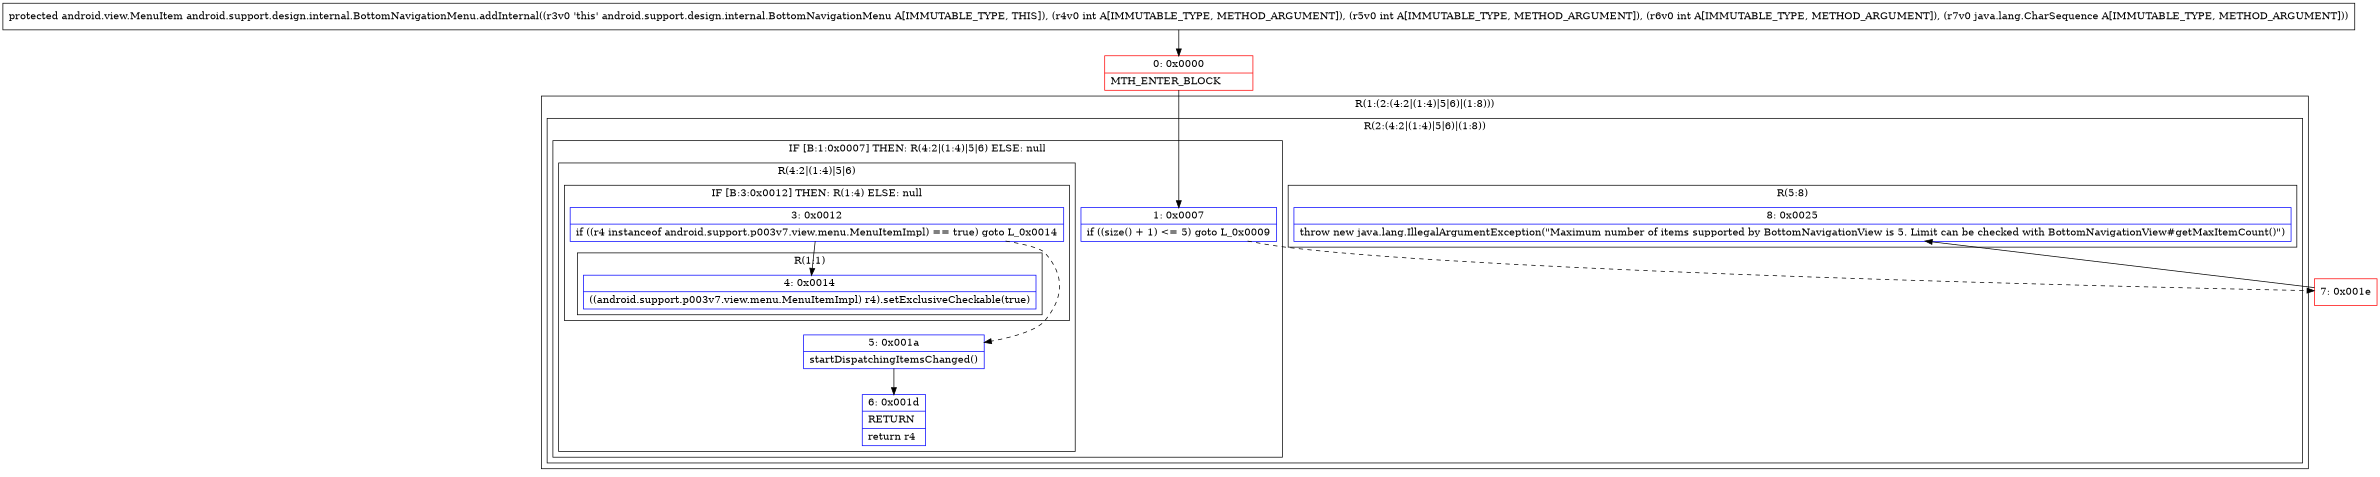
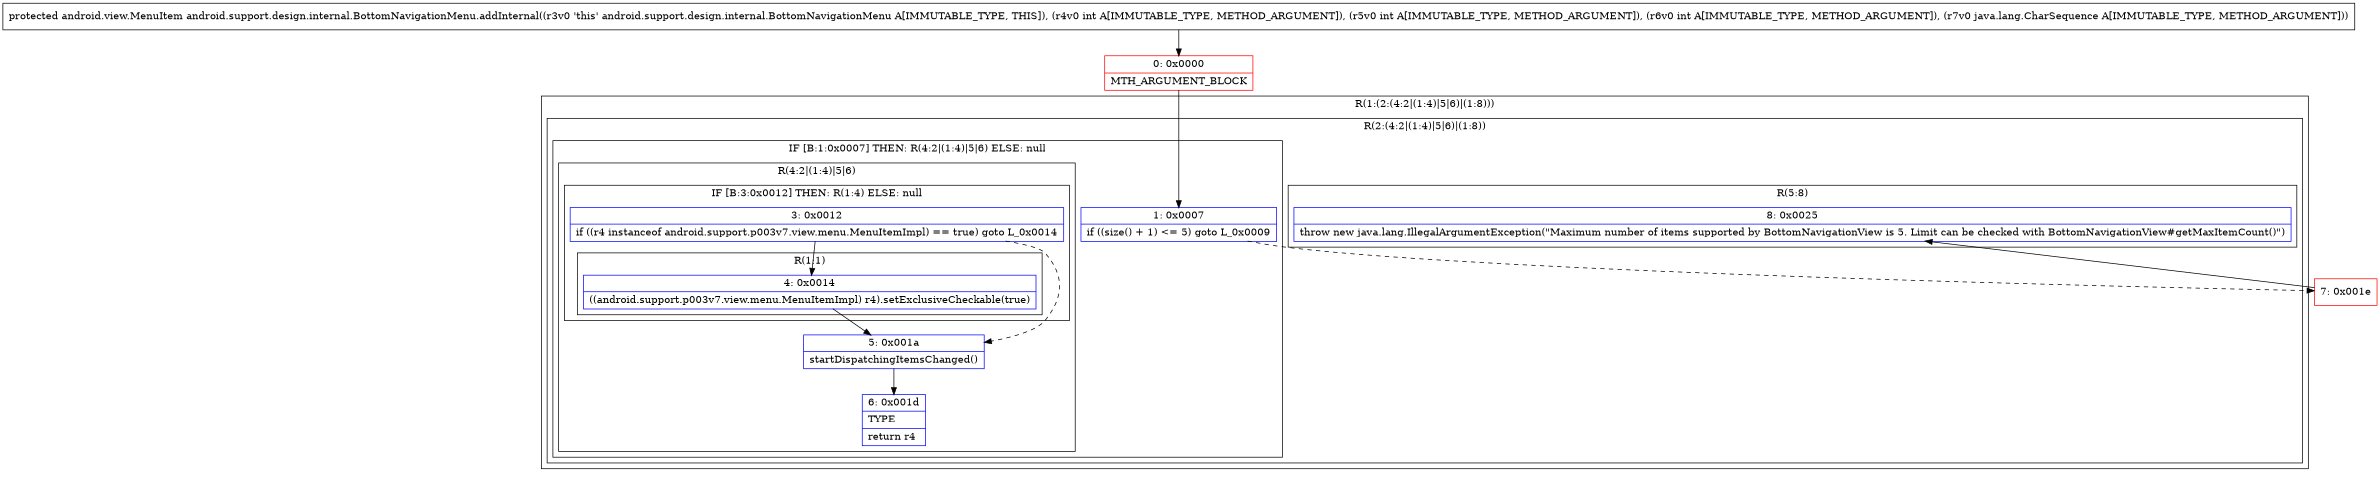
(1166, 81) -> (1179, 81)
none -> (856, 325)
(891, 419) -> (882, 419)
